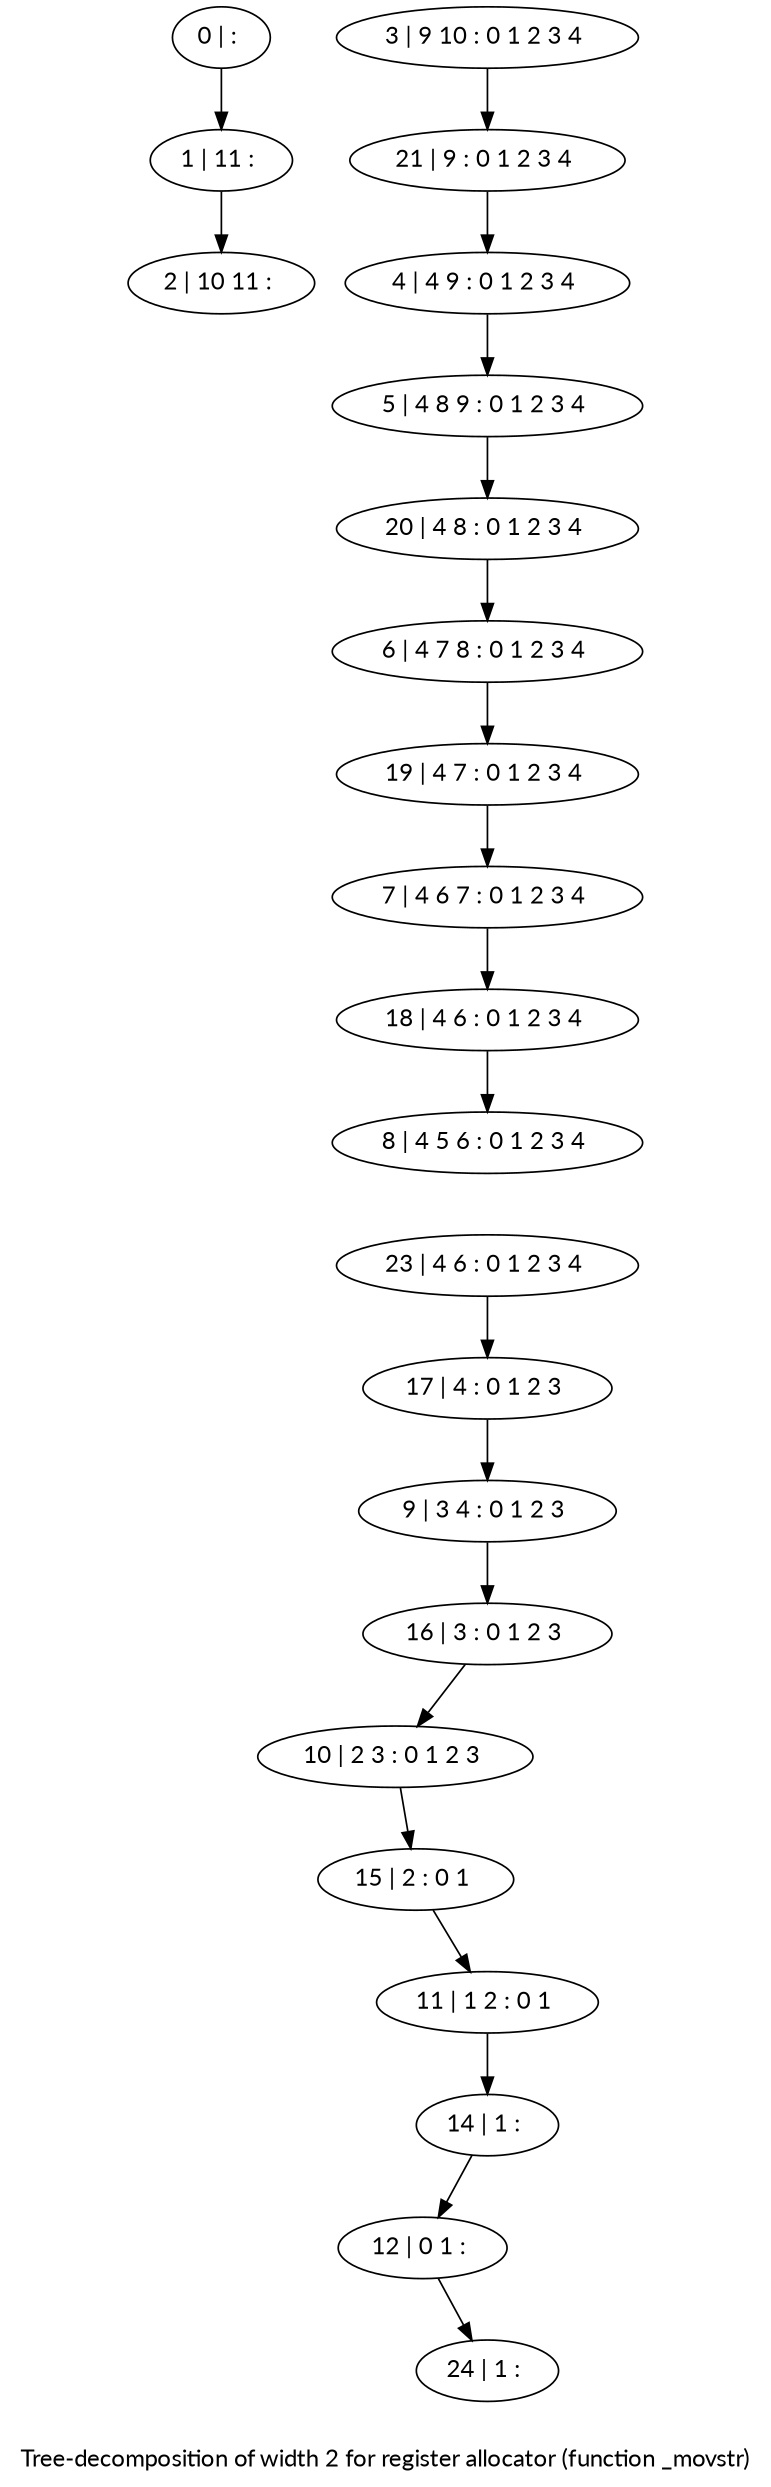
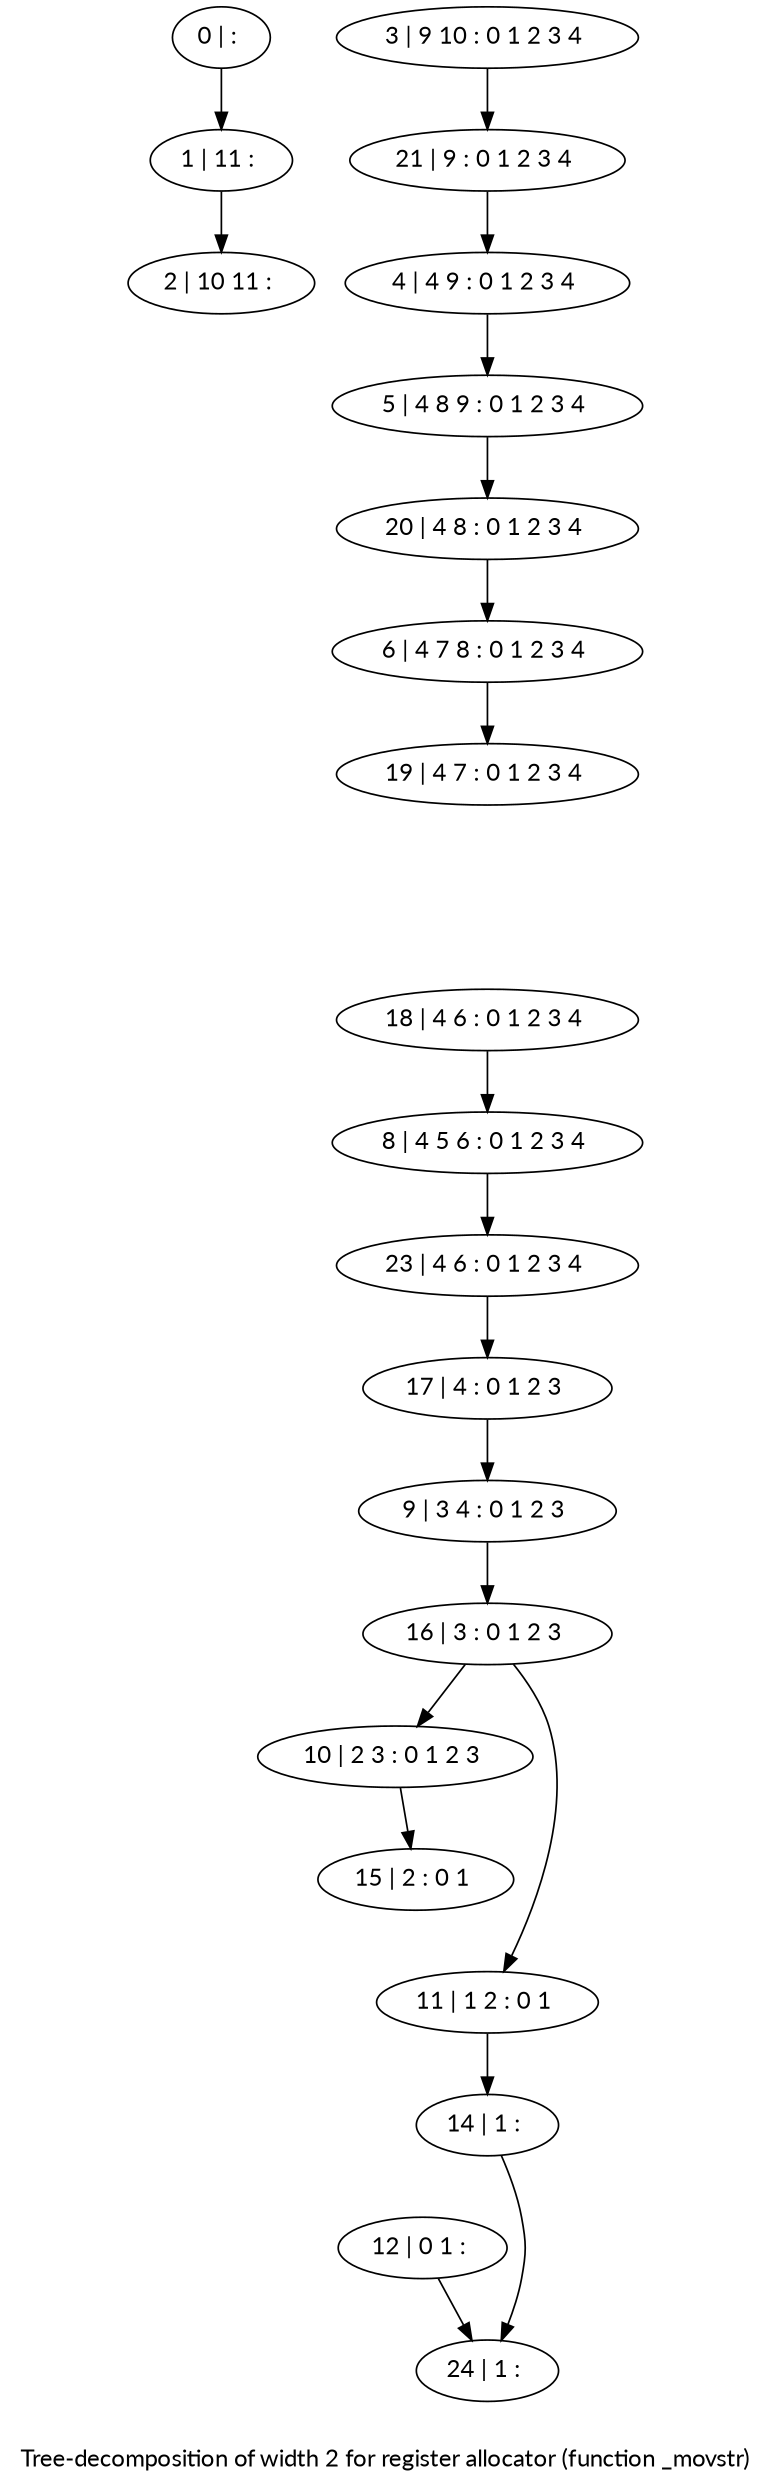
(487, 897) -> none
none -> (487, 1196)
(447, 1934) -> (556, 1808)
(459, 2179) -> (525, 2239)
